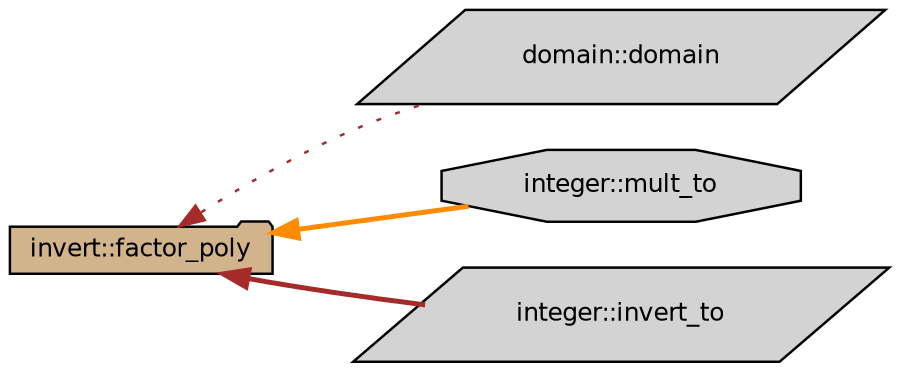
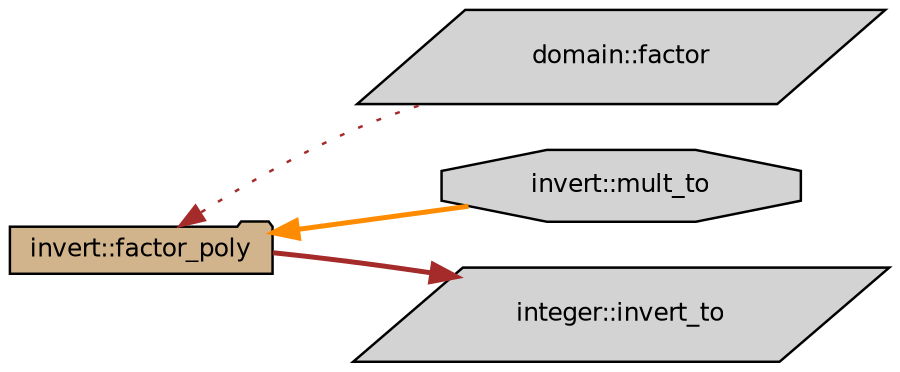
(621, 57) -> (621, 57)
(621, 186) -> (621, 186)
(336, 293) -> (352, 262)
